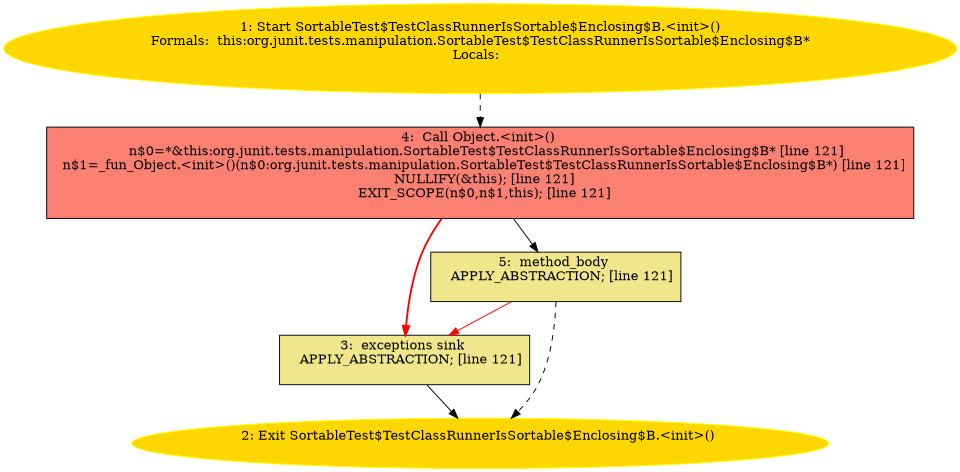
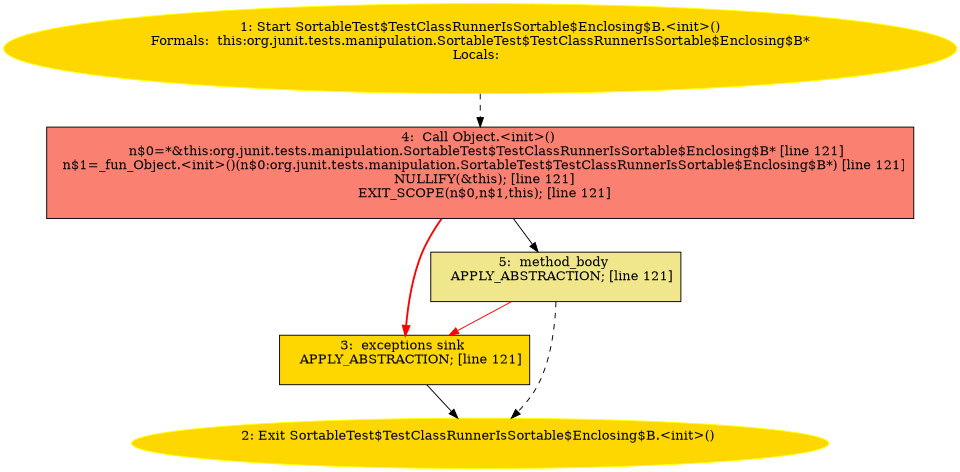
(405, 360) -> (405, 360)
